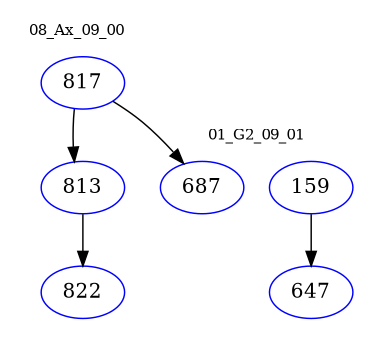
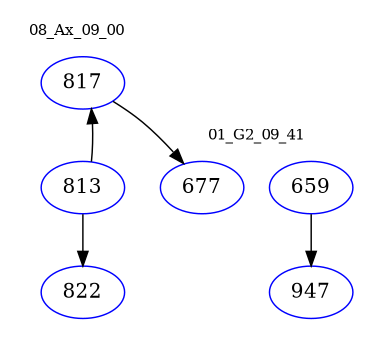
(73, 128) -> (93, 143)
(257, 136) -> (257, 136)
(202, 188) -> (202, 188)
(311, 188) -> (311, 188)
(311, 292) -> (311, 292)
